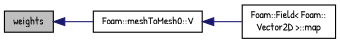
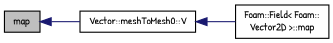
(29, 22) -> (22, 22)
(148, 22) -> (138, 22)
